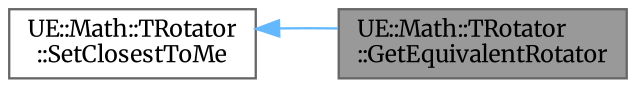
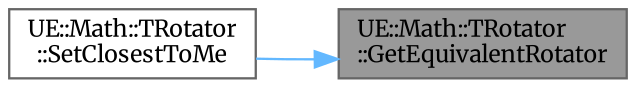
(309, 28) -> (285, 59)
